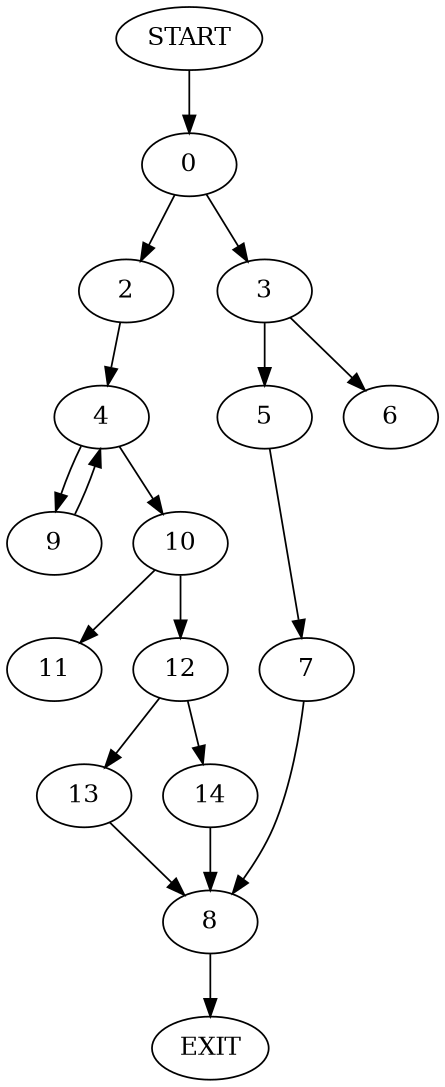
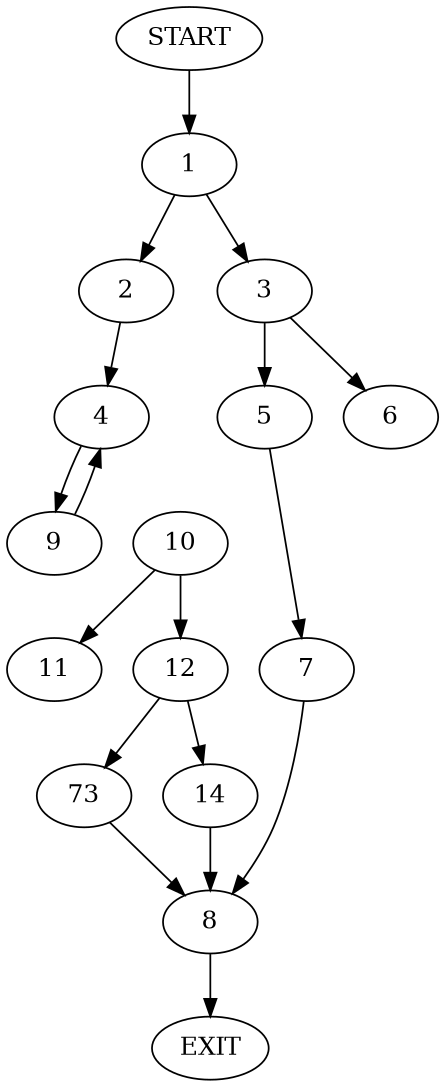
(189, 165) -> (189, 165)
(136, 473) -> none
(84, 796) -> (84, 796)
